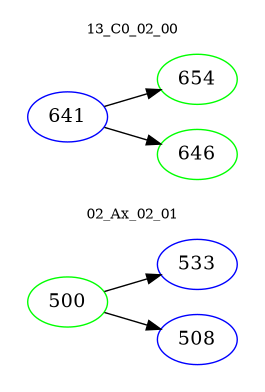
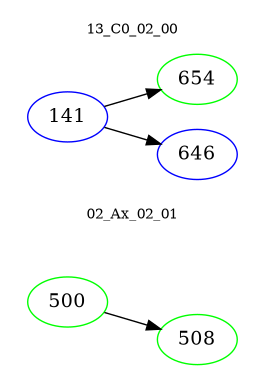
(68, 117) -> (68, 117)
(197, 154) -> (197, 154)
(197, 264) -> none
(197, 340) -> (197, 340)
